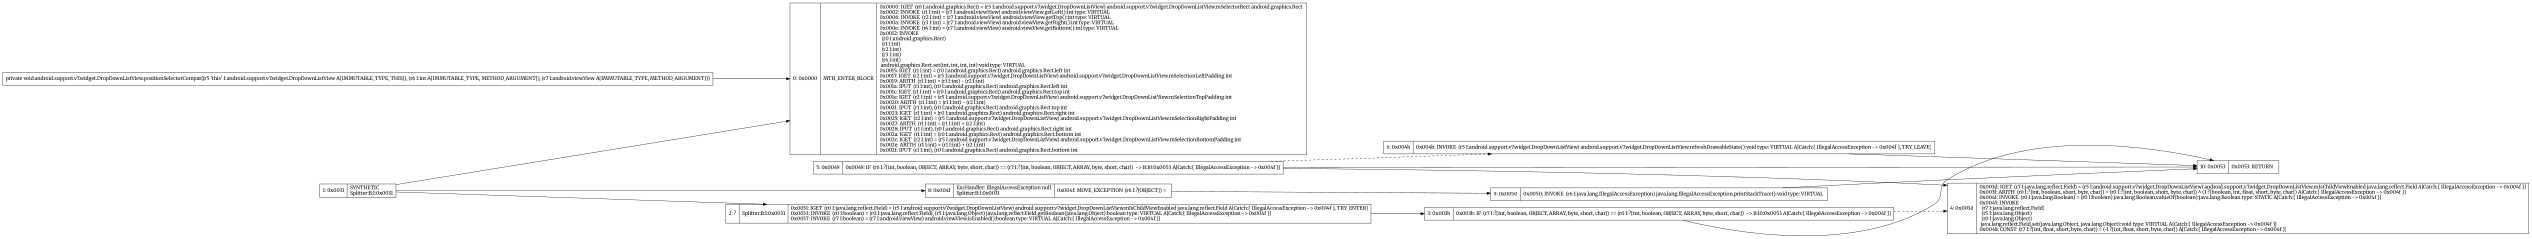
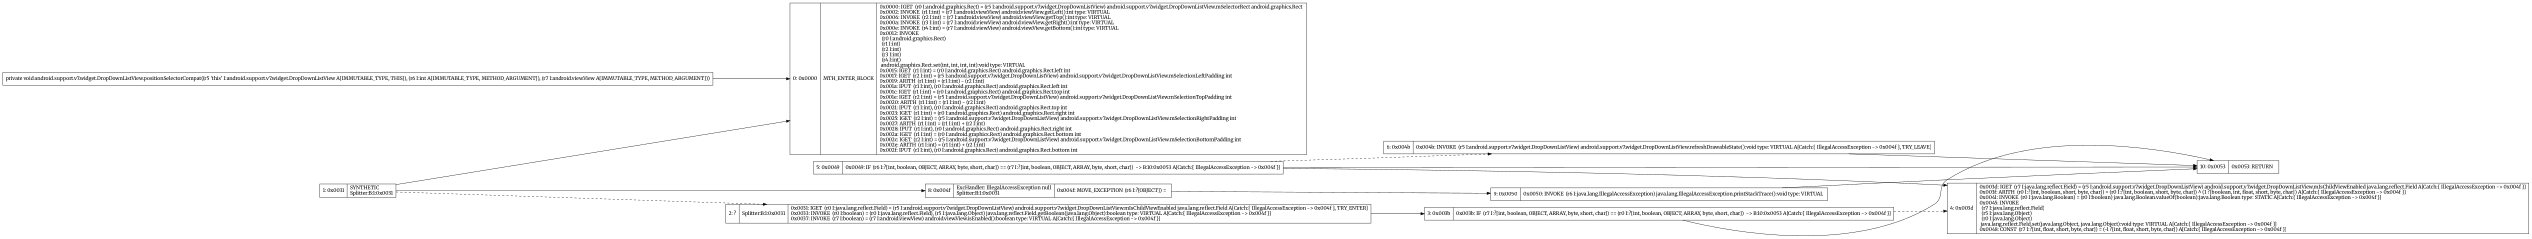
(580, 198) -> (580, 198)
